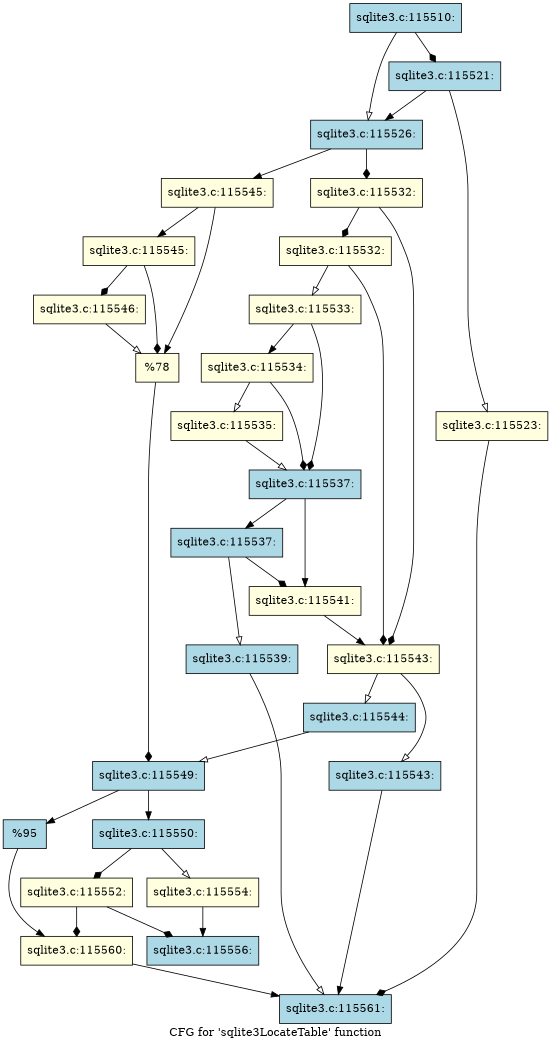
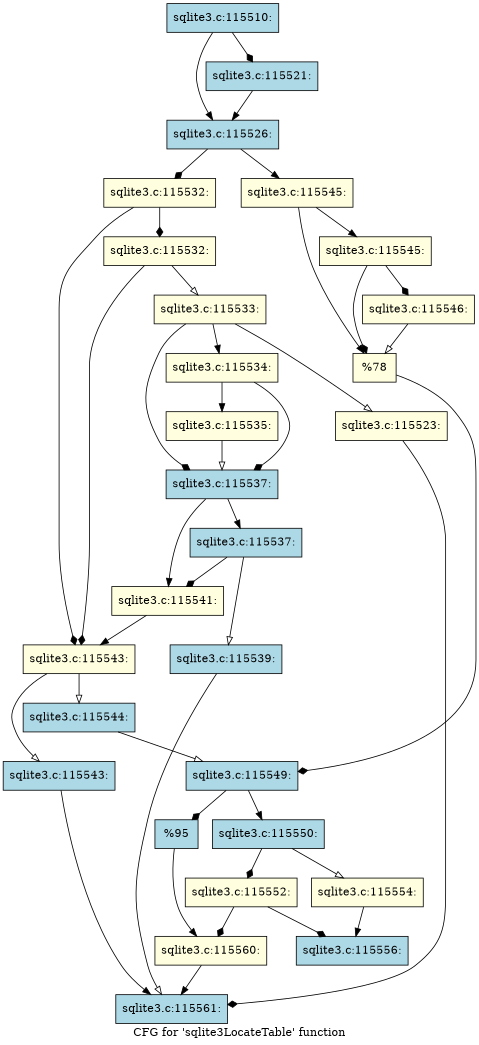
(379, 71) -> (197, 72)
(468, 247) -> (302, 364)
(244, 393) -> (222, 393)
(86, 805) -> (213, 802)
